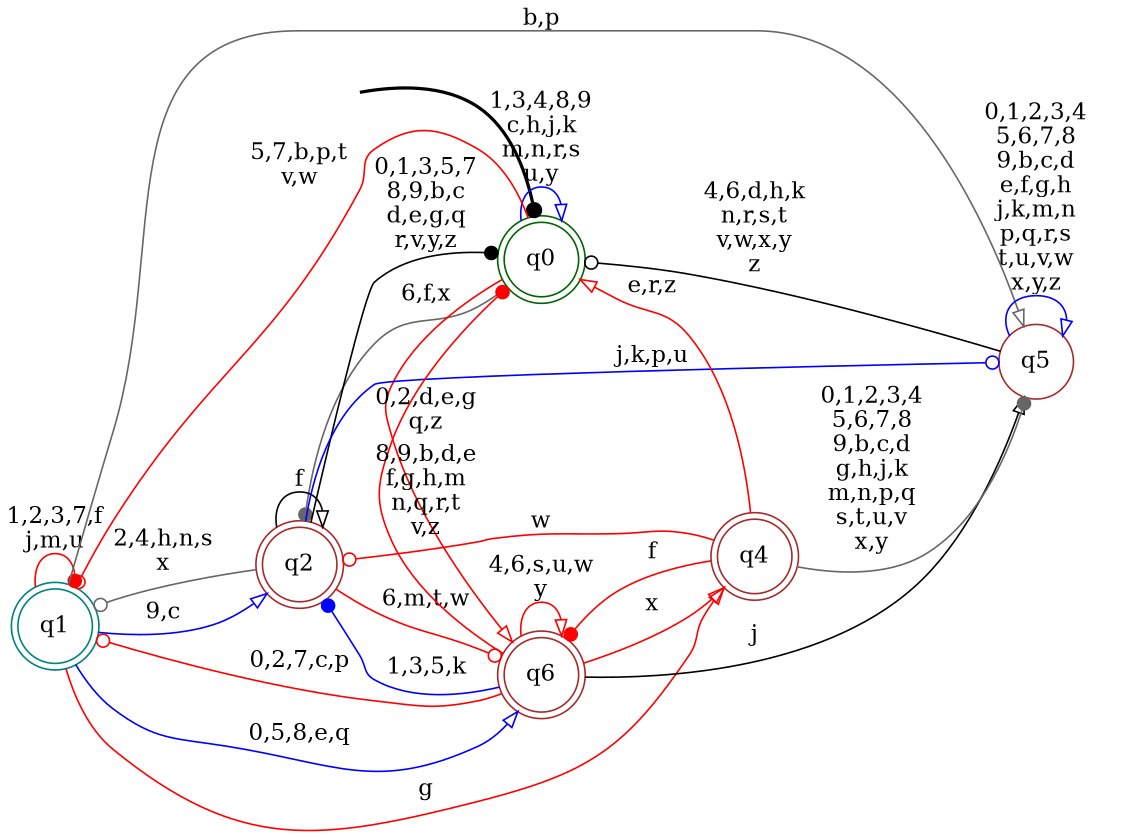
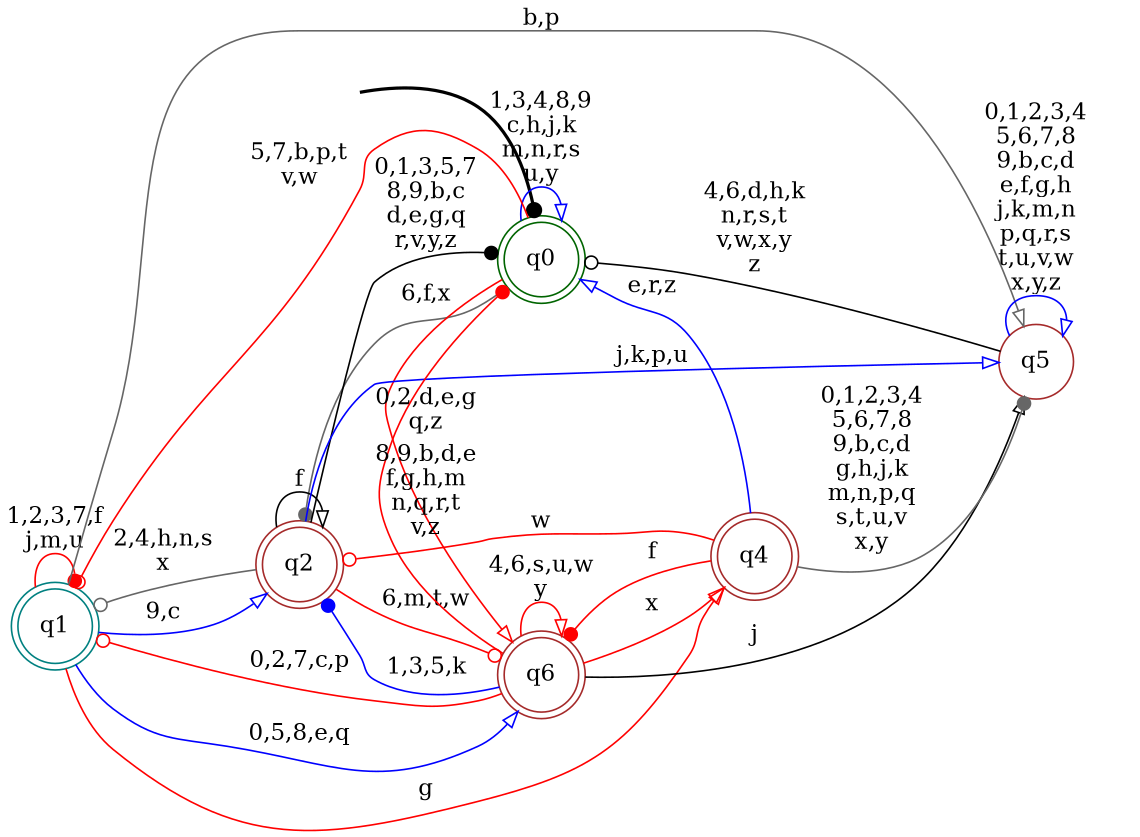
(601, 372) -> (600, 372)
(718, 384) -> (718, 384)
